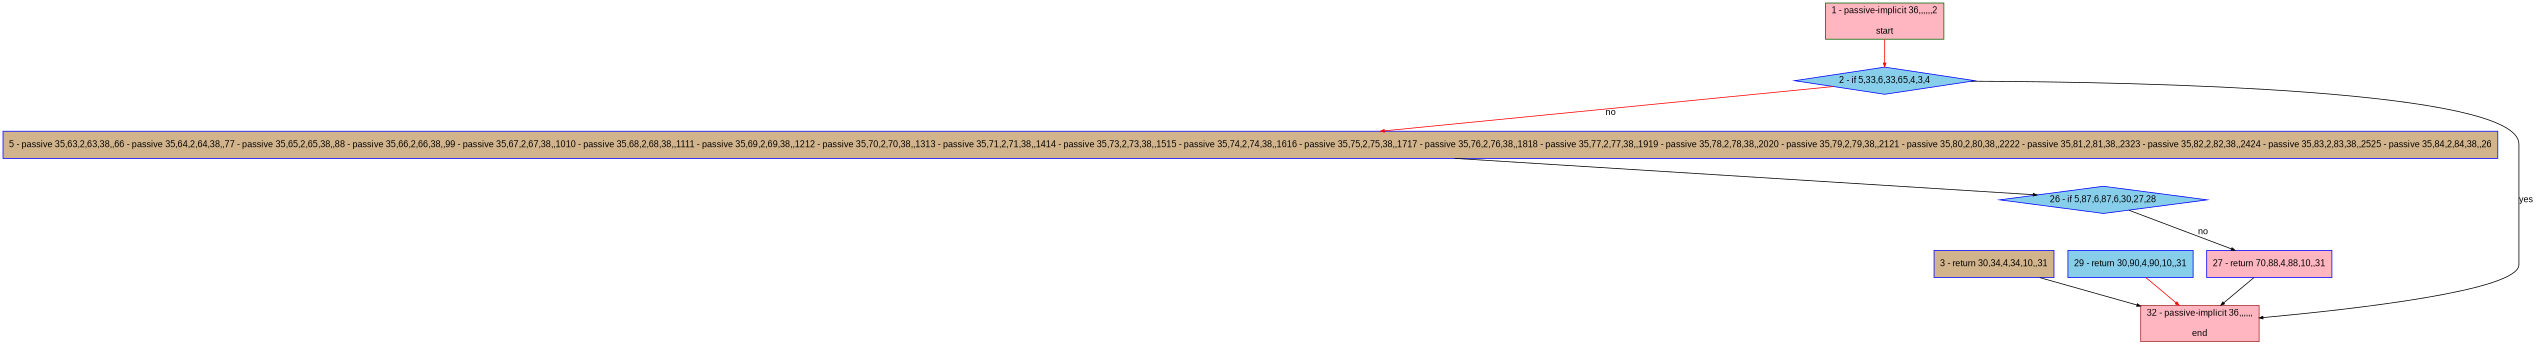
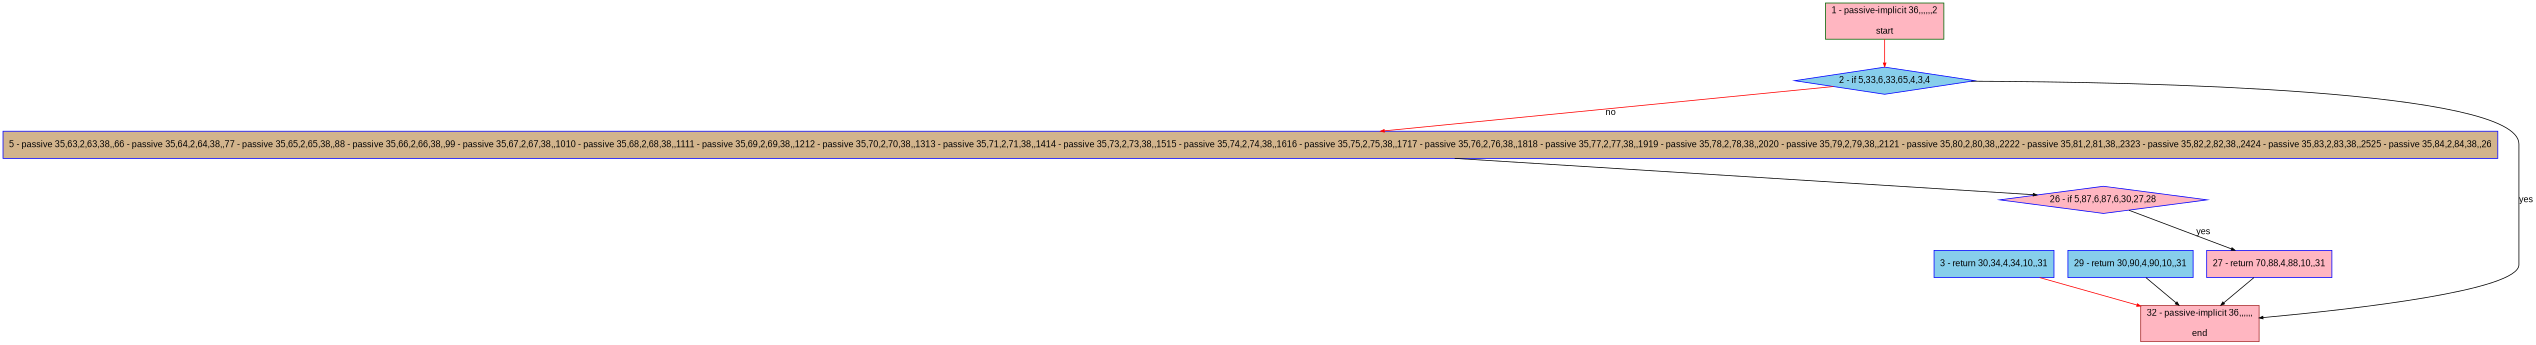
(2103, 200) -> (2103, 200)
(2203, 232) -> (2203, 232)
(1994, 264) -> (1994, 264)
(2161, 290) -> (2161, 290)
(2088, 291) -> (2088, 291)
